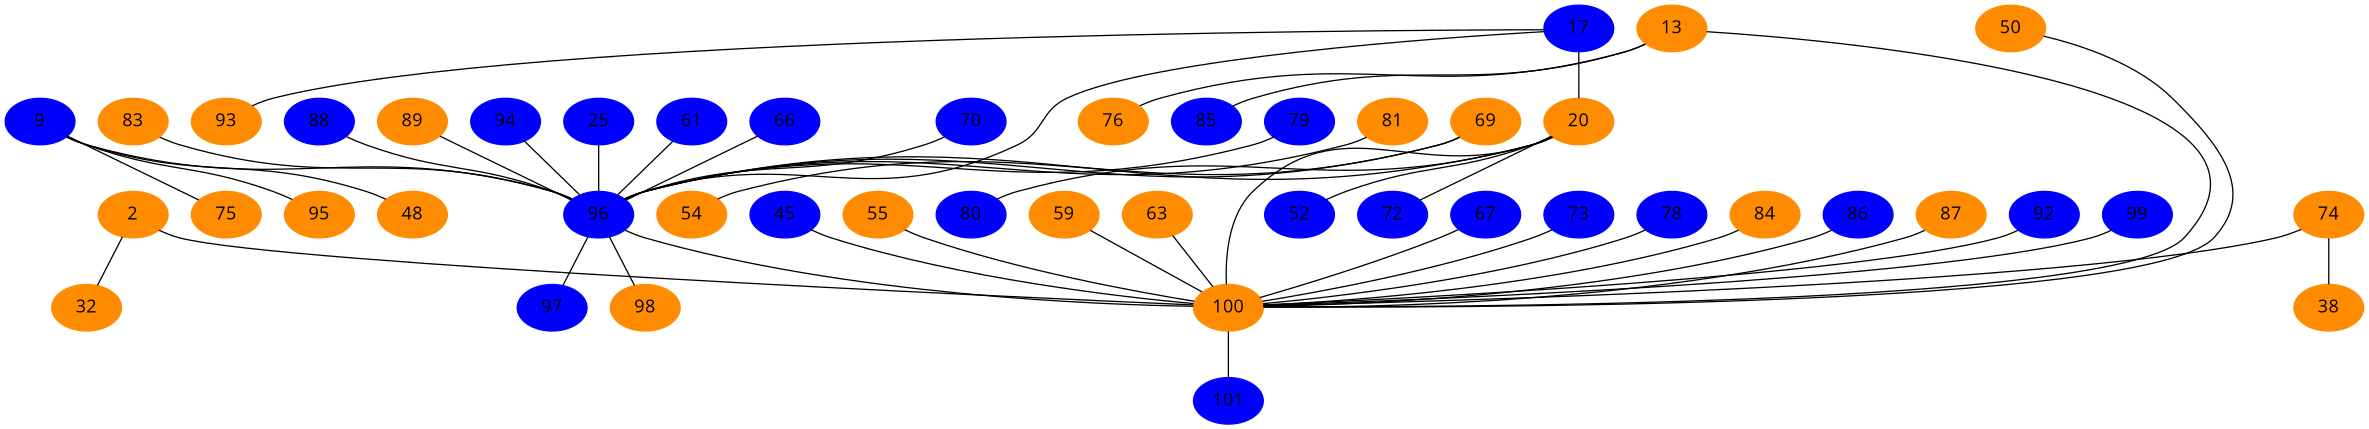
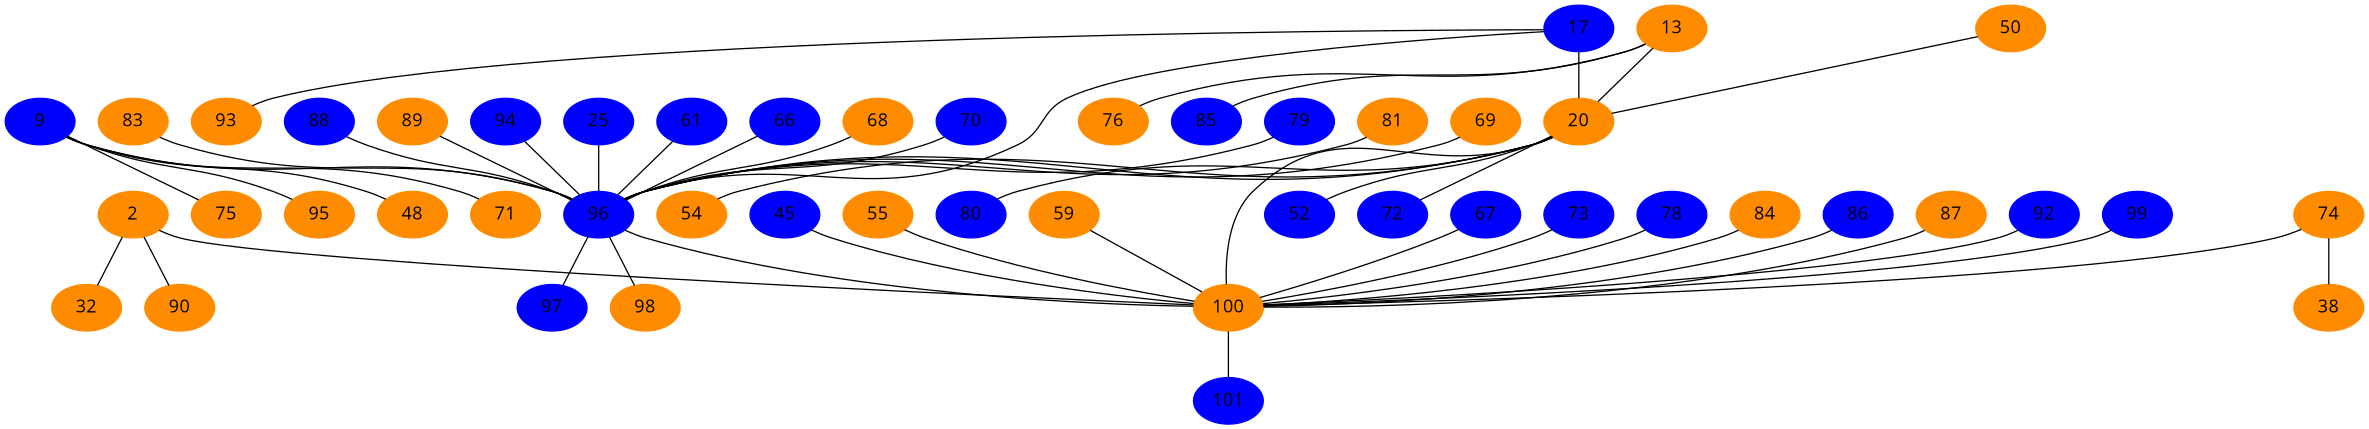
none -> (878, 122)
(1089, 168) -> (1135, 168)
none -> (506, 215)
(1157, 215) -> none
(2178, 240) -> (1626, 75)
(2207, 241) -> (1795, 75)
none -> (180, 308)
